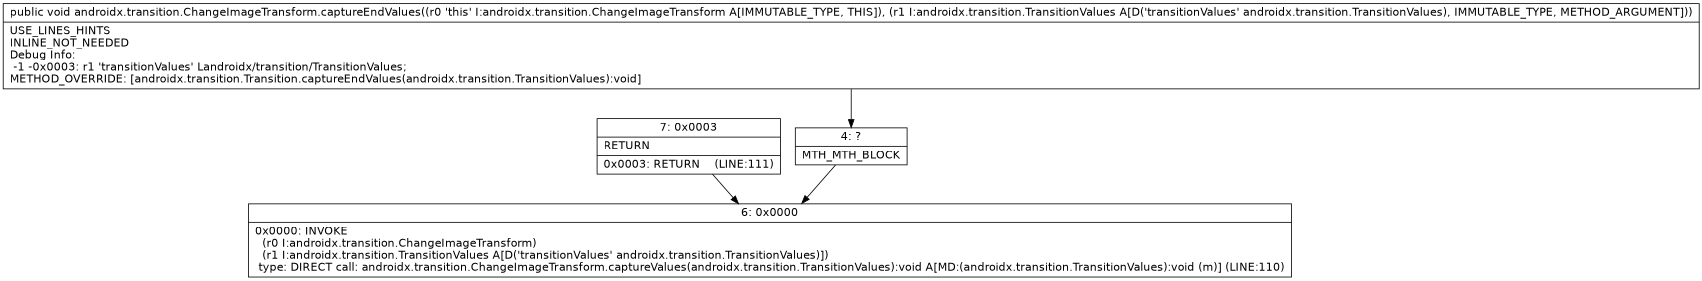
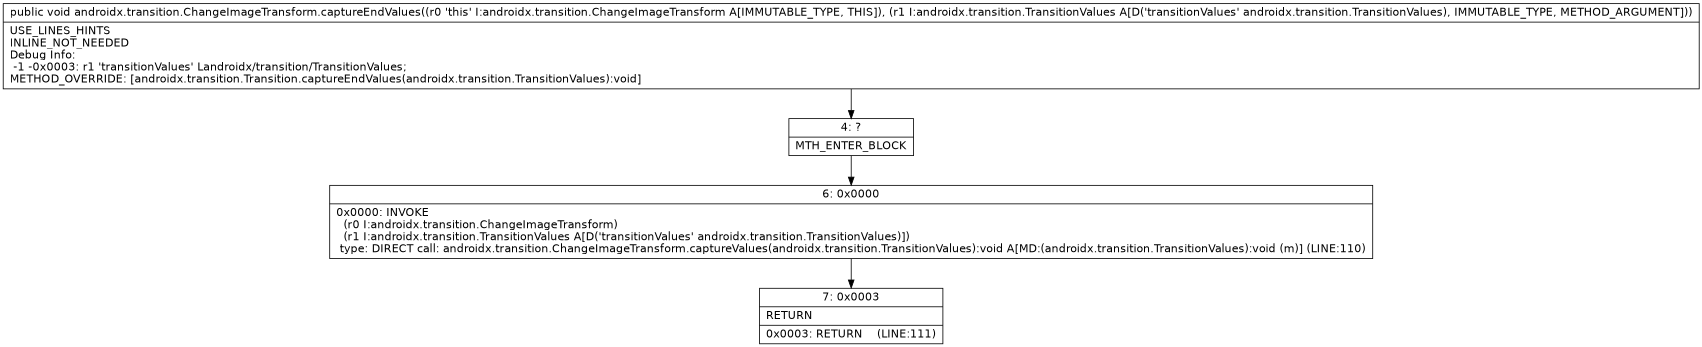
(851, 155) -> (851, 146)
(723, 186) -> (851, 269)
